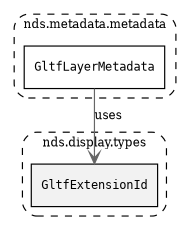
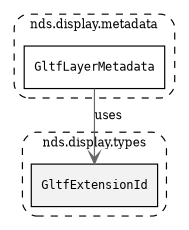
(95, 25) -> (94, 25)
